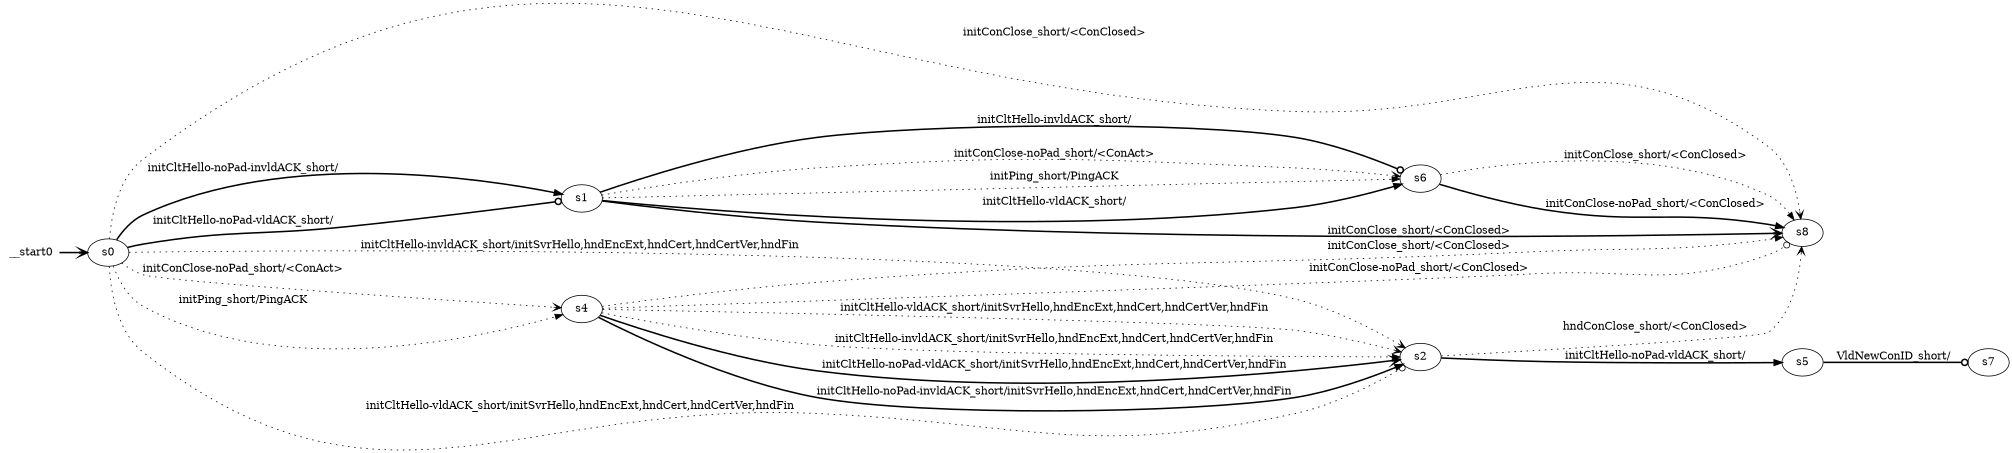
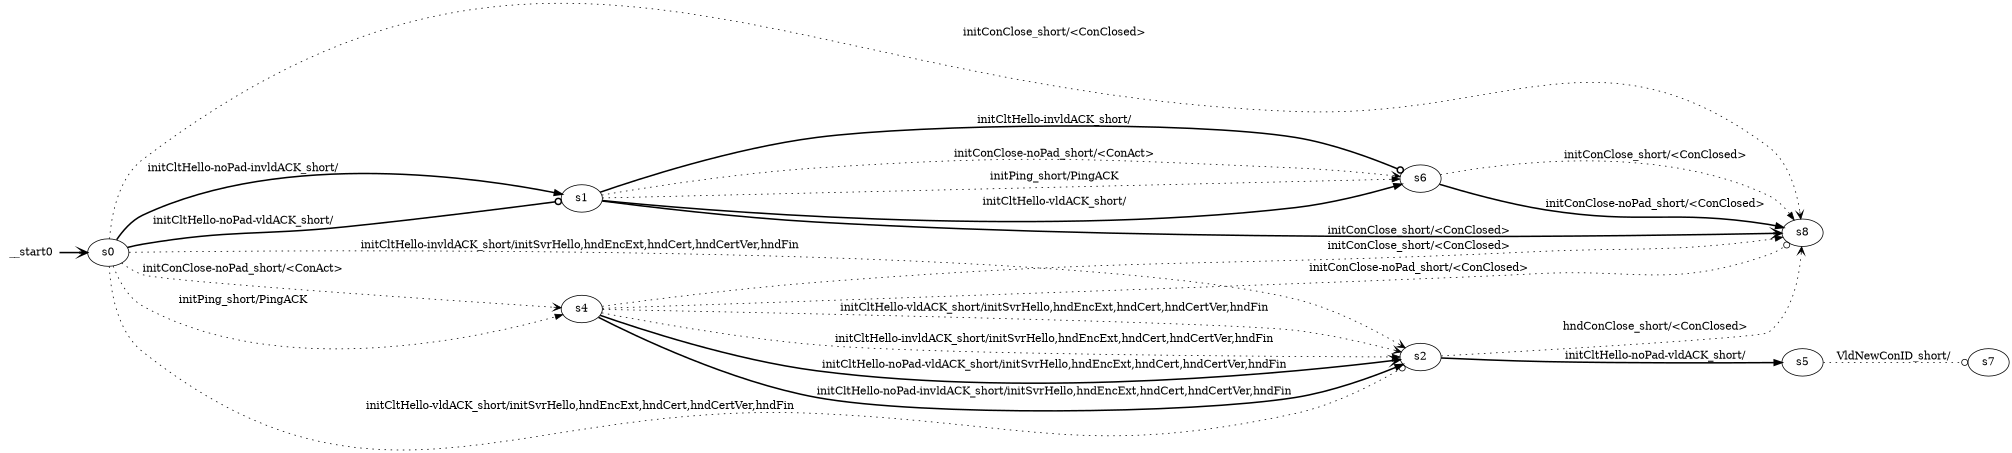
(1893, 362) -> (1893, 362)
